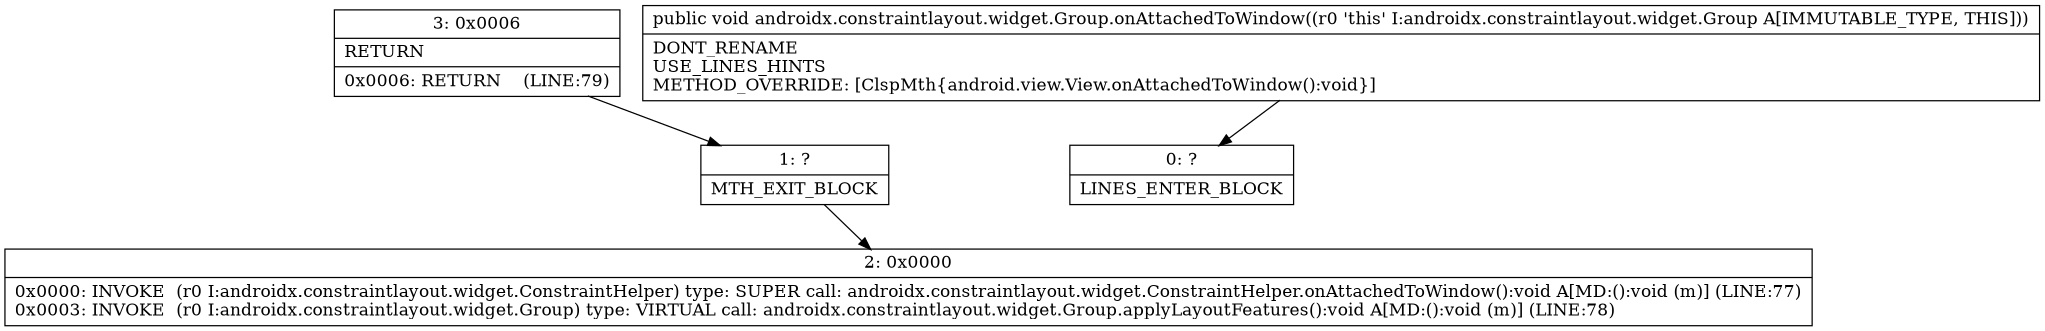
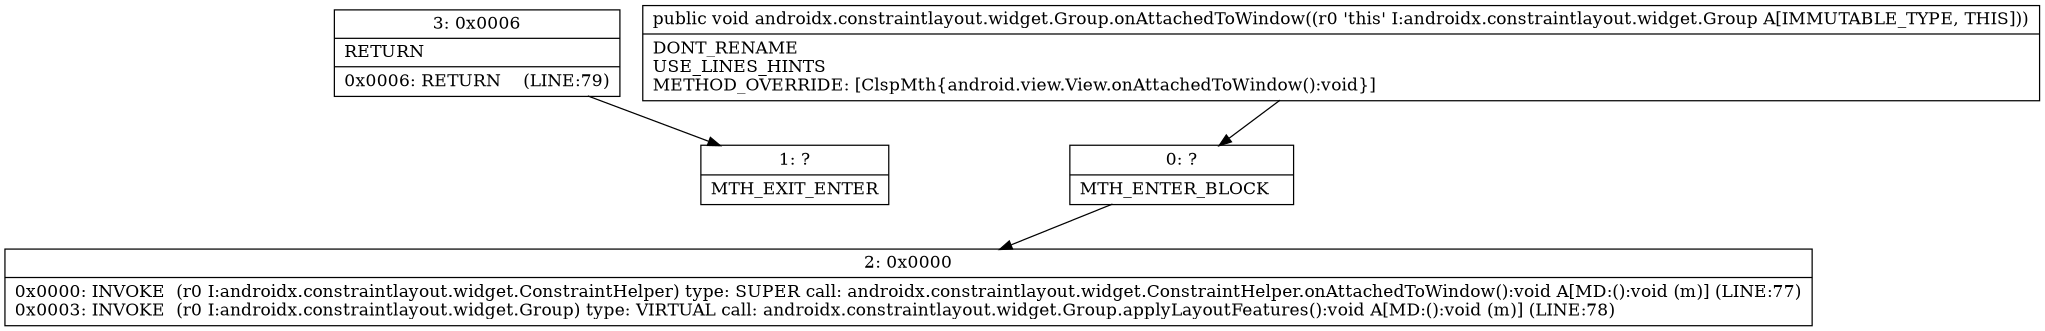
(795, 189) -> (795, 189)
(1182, 189) -> (1175, 189)
(843, 223) -> (1062, 224)
